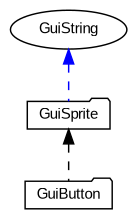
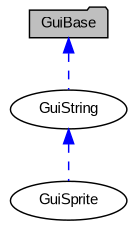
none -> (69, 24)
(69, 115) -> (69, 201)
(69, 195) -> none
